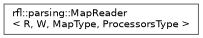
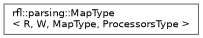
(101, 19) -> (101, 19)
